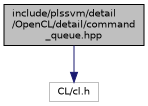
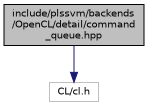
(74, 25) -> (74, 25)
